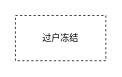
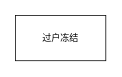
(60, 38) -> (60, 38)
